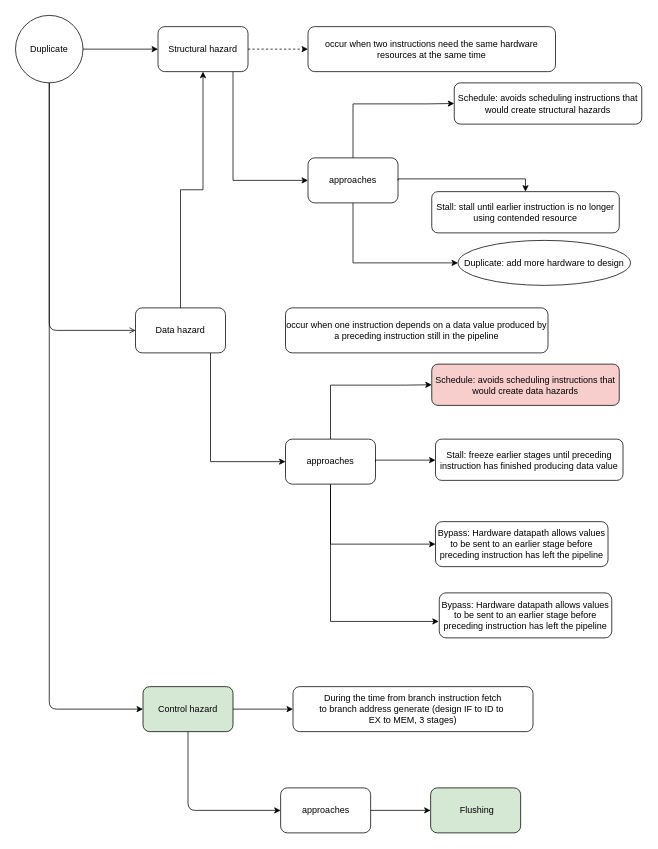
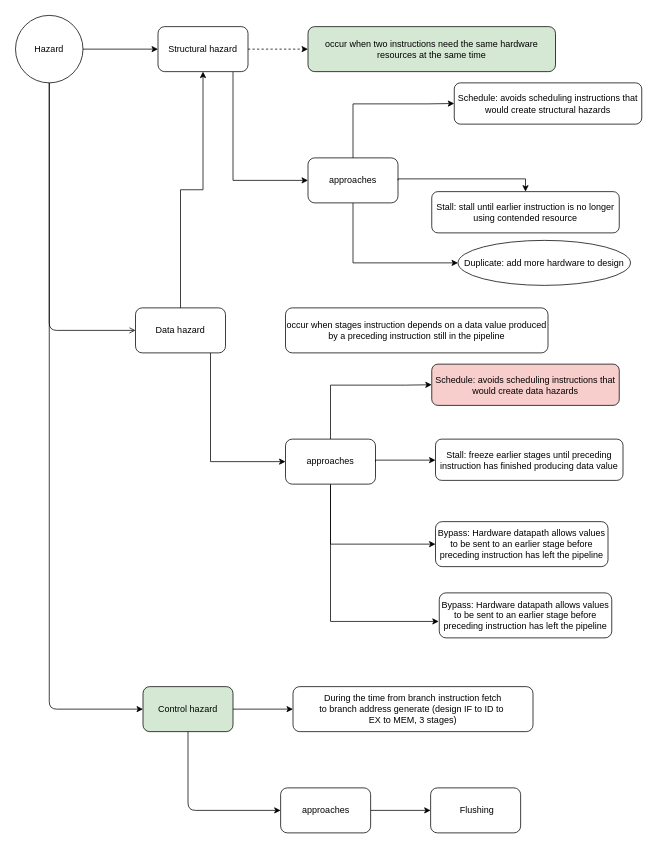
(49, 49) -> (49, 49)
(432, 49) -> (432, 49)
(417, 330) -> (417, 330)
(476, 810) -> (476, 810)
